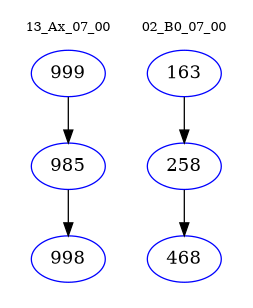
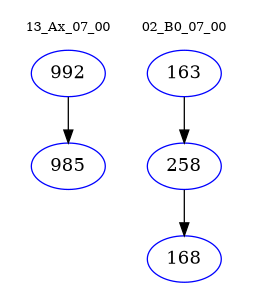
(68, 73) -> (68, 73)
(68, 259) -> none
(184, 259) -> (184, 259)
